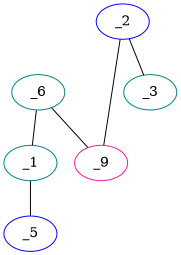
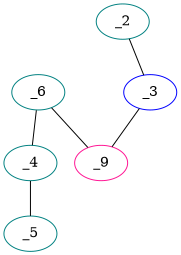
(123, 22) -> (123, 22)
(112, 92) -> (126, 128)
(150, 92) -> (150, 92)
(30, 163) -> (30, 163)
(30, 234) -> (30, 234)
